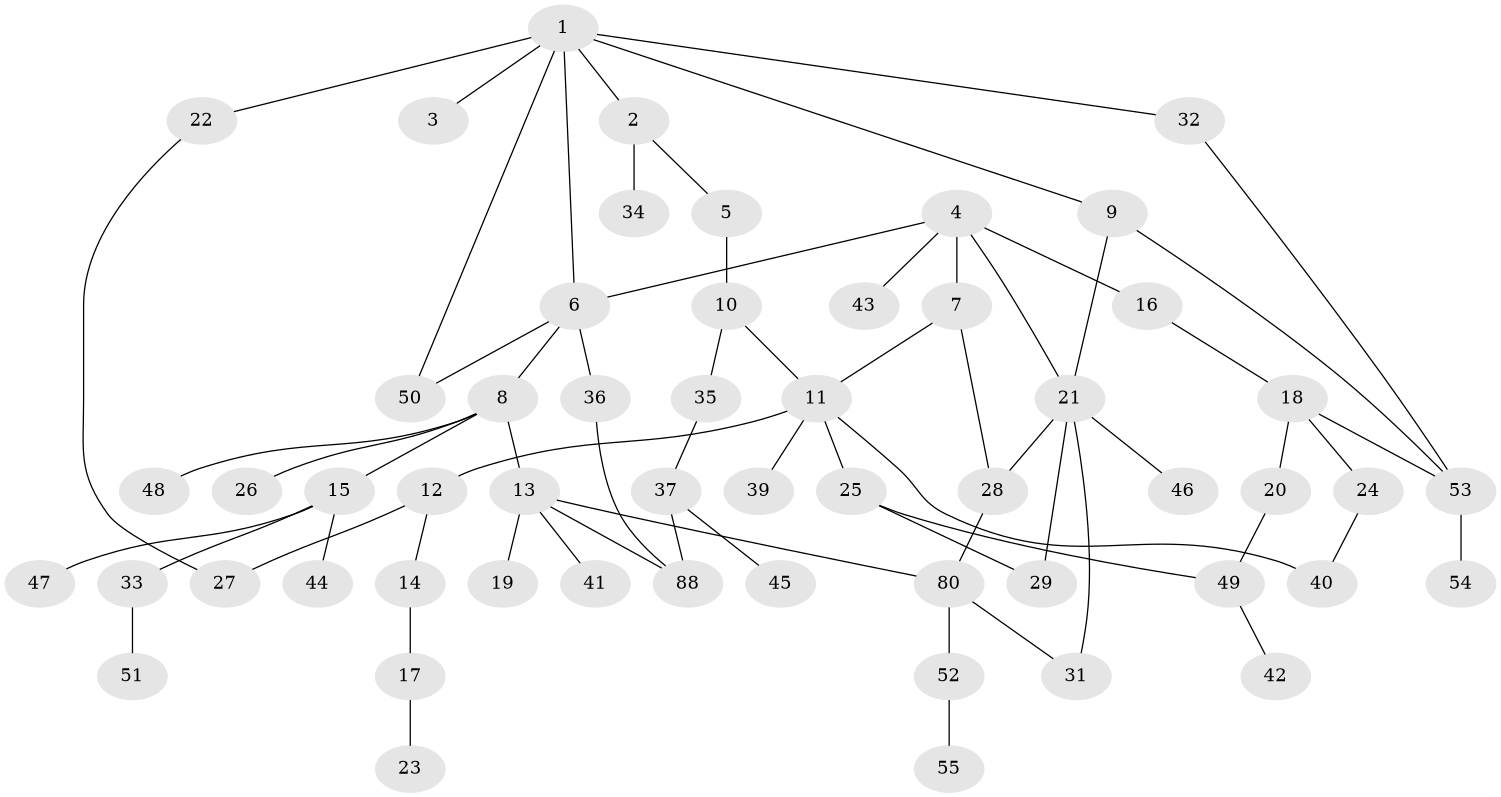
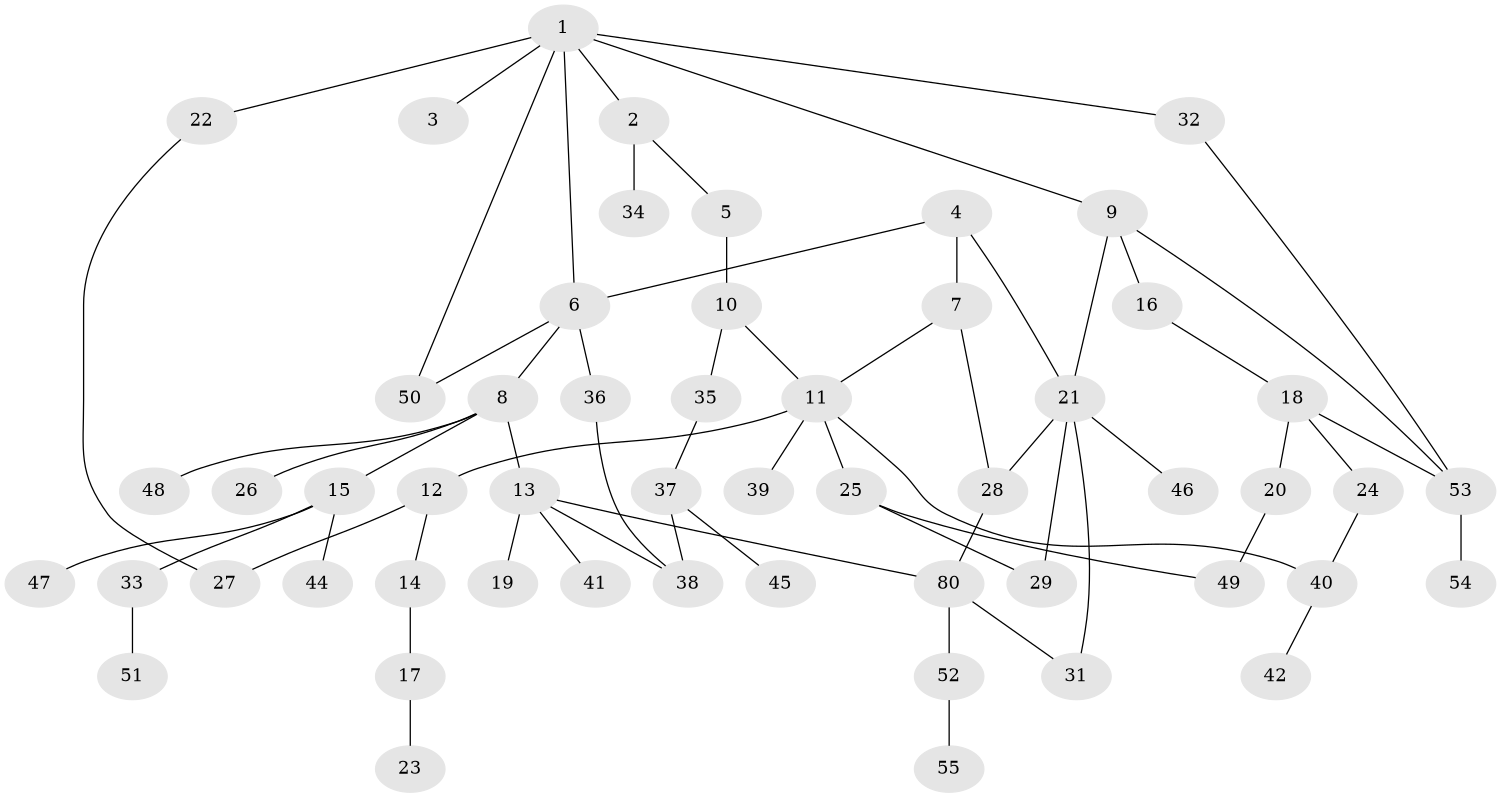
(1052, 260) -> (1130, 260)
(864, 306) -> none
(688, 584) -> (688, 584)
(1253, 630) -> (1299, 630)
